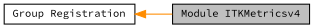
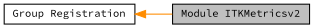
(241, 14) -> (241, 14)
